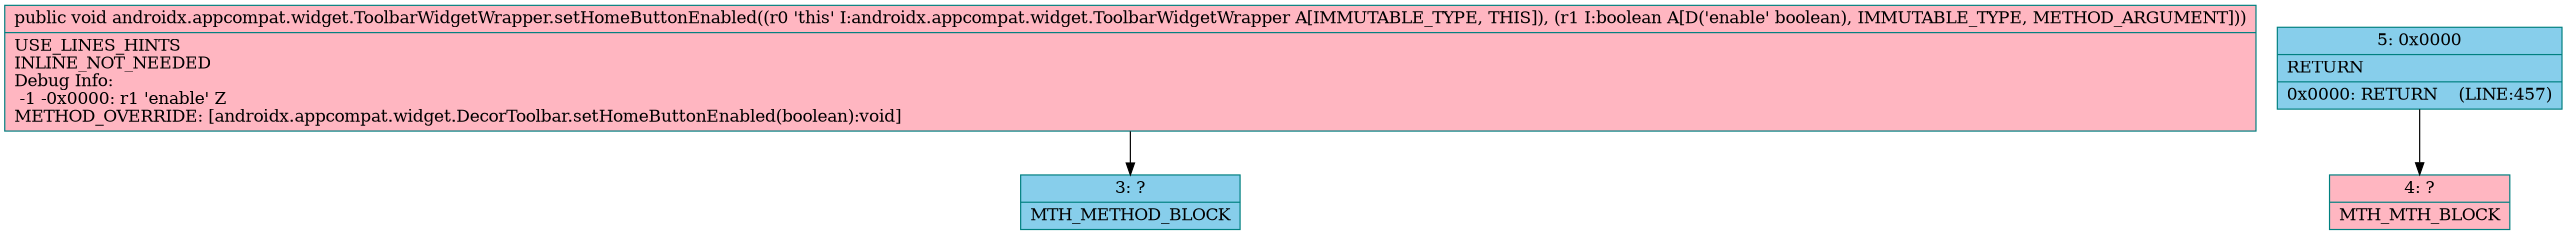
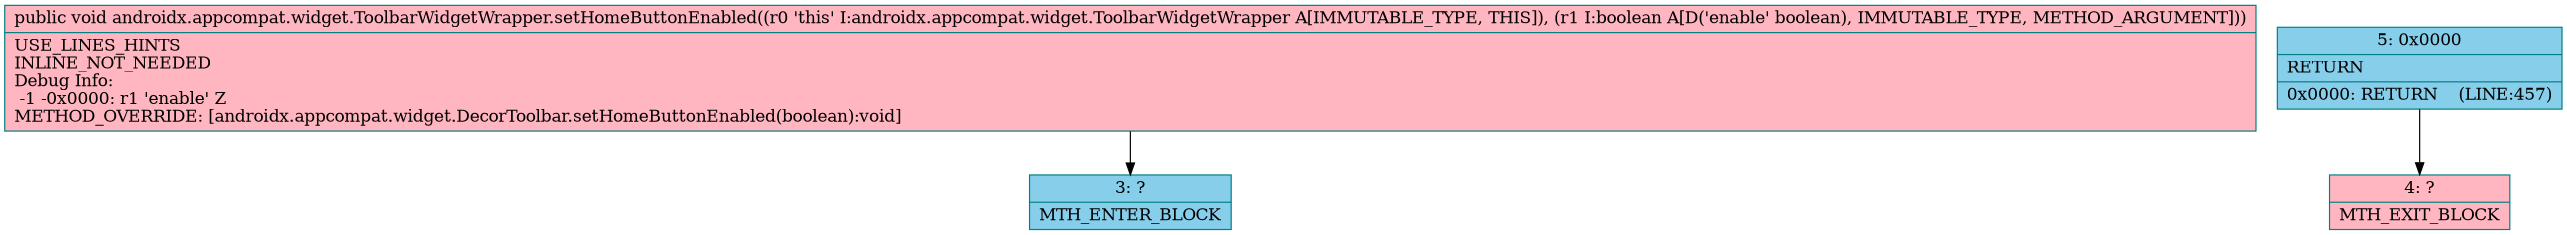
(1130, 215) -> (1130, 215)
(2420, 215) -> (2420, 215)
